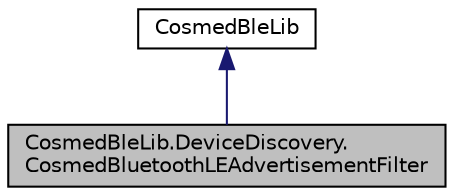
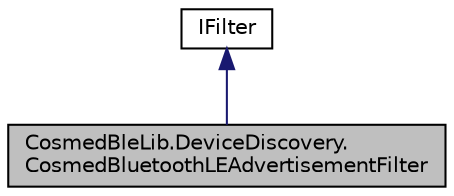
(227, 29) -> (227, 29)
